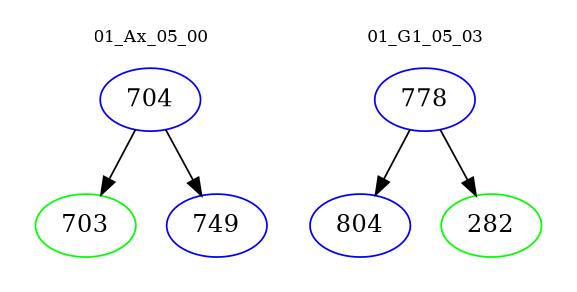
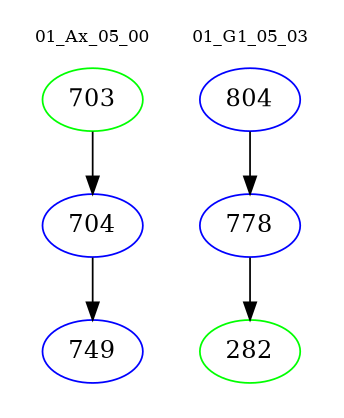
(122, 154) -> (93, 154)
(397, 154) -> (250, 154)
